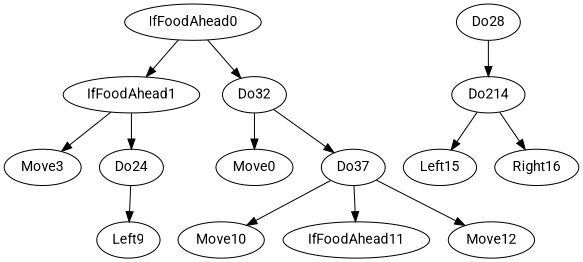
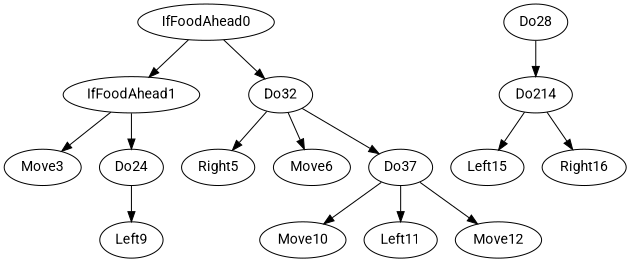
none -> (218, 167)
(254, 167) -> (312, 167)
(356, 240) -> (401, 240)
